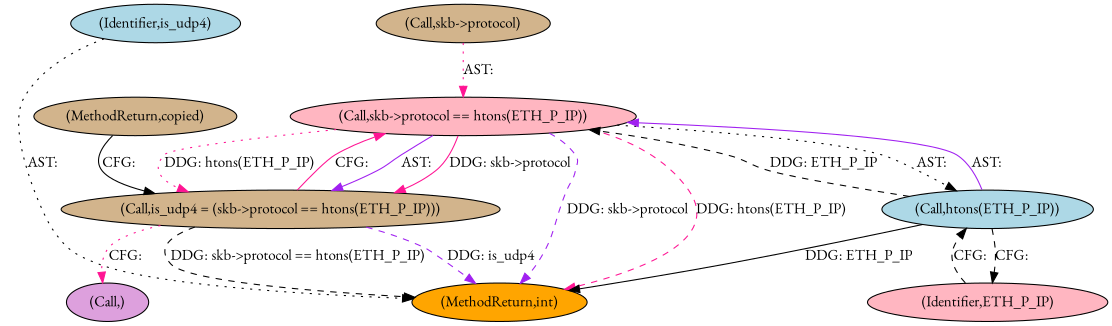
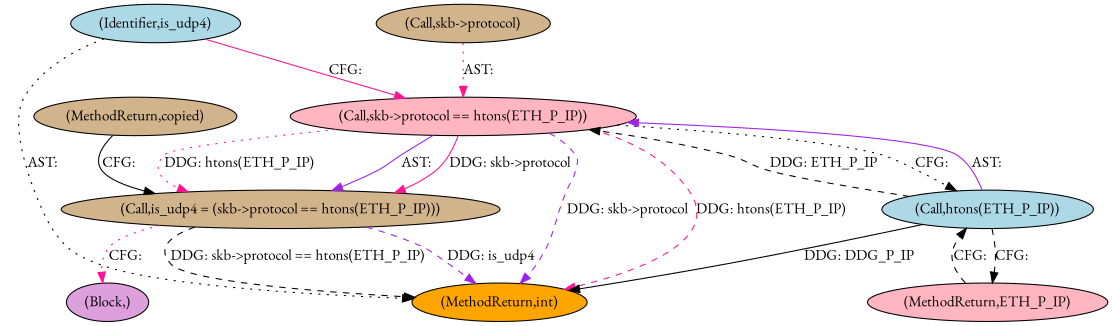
(332, 157) -> (300, 67)
(934, 163) -> (934, 163)
(859, 256) -> (859, 256)
(108, 302) -> (108, 302)
(988, 302) -> (988, 302)
